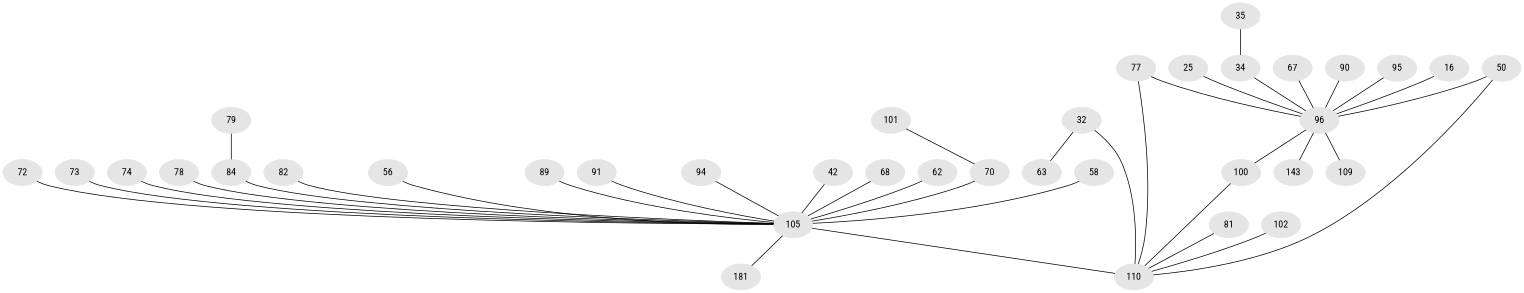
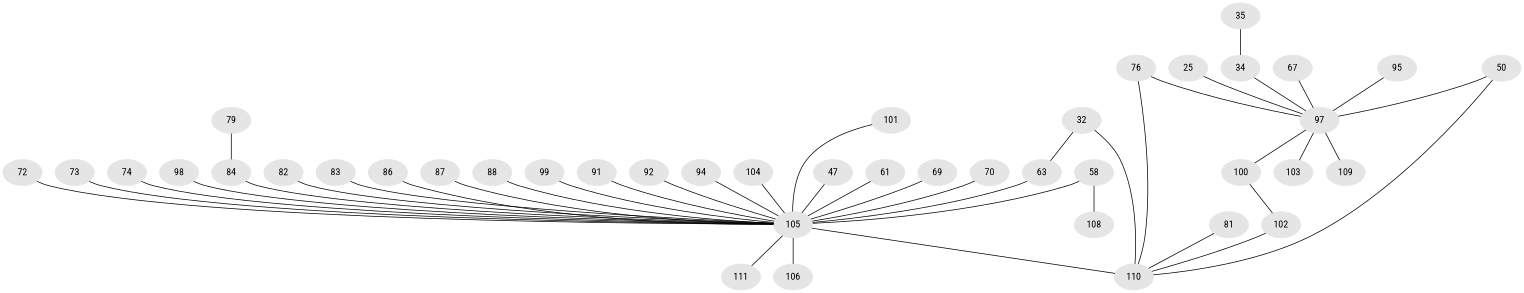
(1136, 68) -> (1136, 68)
(1345, 68) -> none
(1449, 68) -> none
(1320, 120) -> (1320, 120)
(940, 146) -> (814, 152)
(179, 173) -> (179, 173)
none -> (336, 173)
(388, 173) -> (388, 173)
none -> (440, 173)
none -> (492, 173)
(544, 173) -> (544, 173)
none -> (649, 173)
none -> (753, 173)
(833, 173) -> (833, 173)
(885, 173) -> (885, 173)
(937, 173) -> (937, 173)
(1293, 173) -> (1293, 173)
none -> (921, 208)
none -> (1094, 225)
(1188, 225) -> (1261, 199)
(741, 277) -> (741, 277)
none -> (793, 277)
